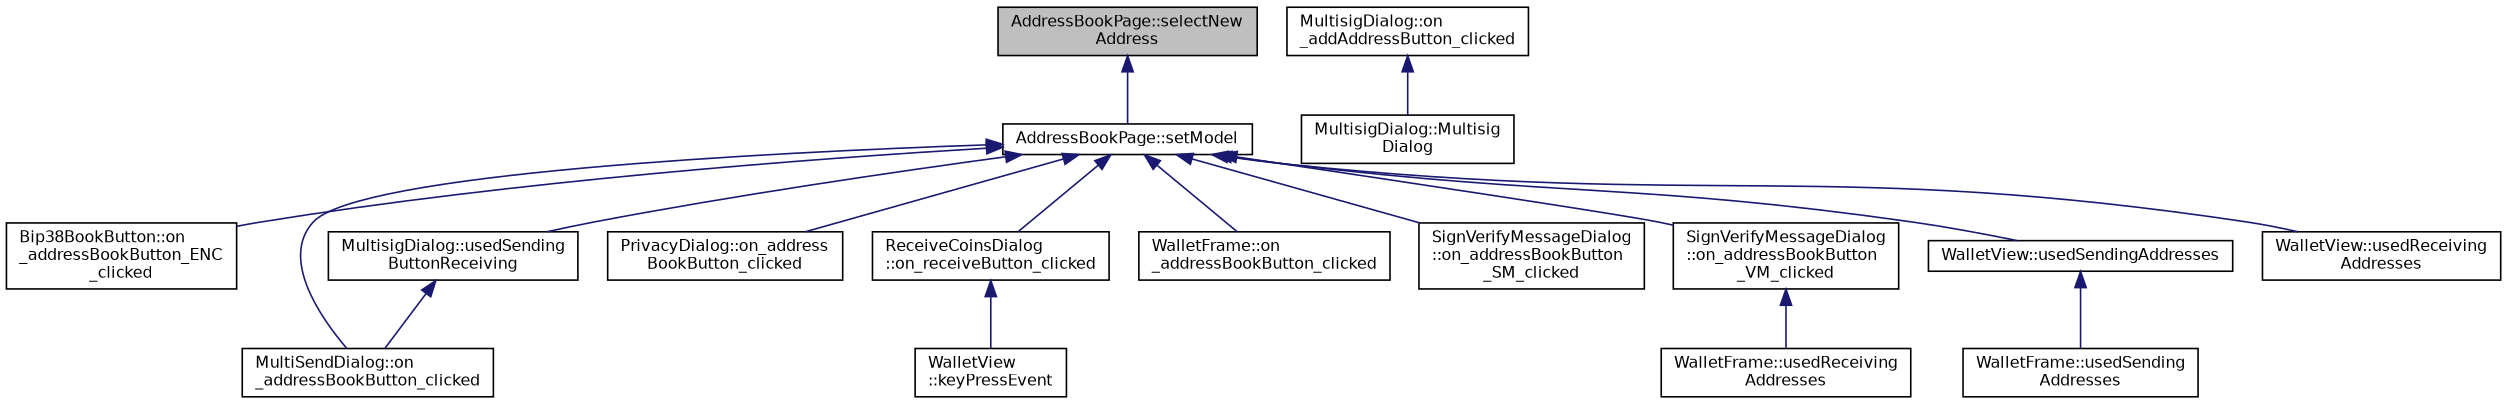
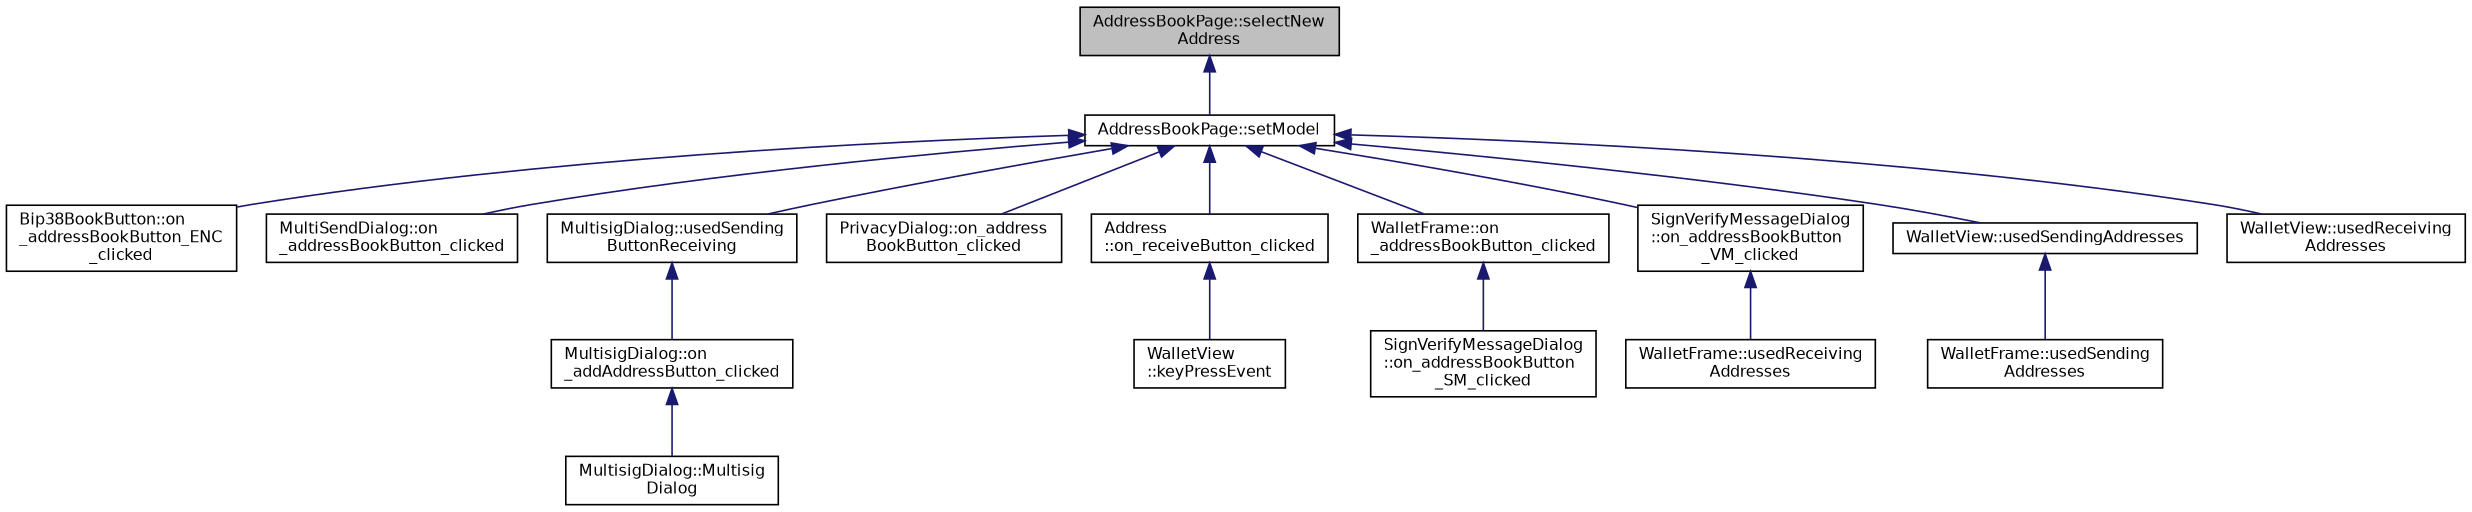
(1306, 191) -> (1483, 305)
(991, 256) -> (1210, 238)
(406, 321) -> (672, 309)
